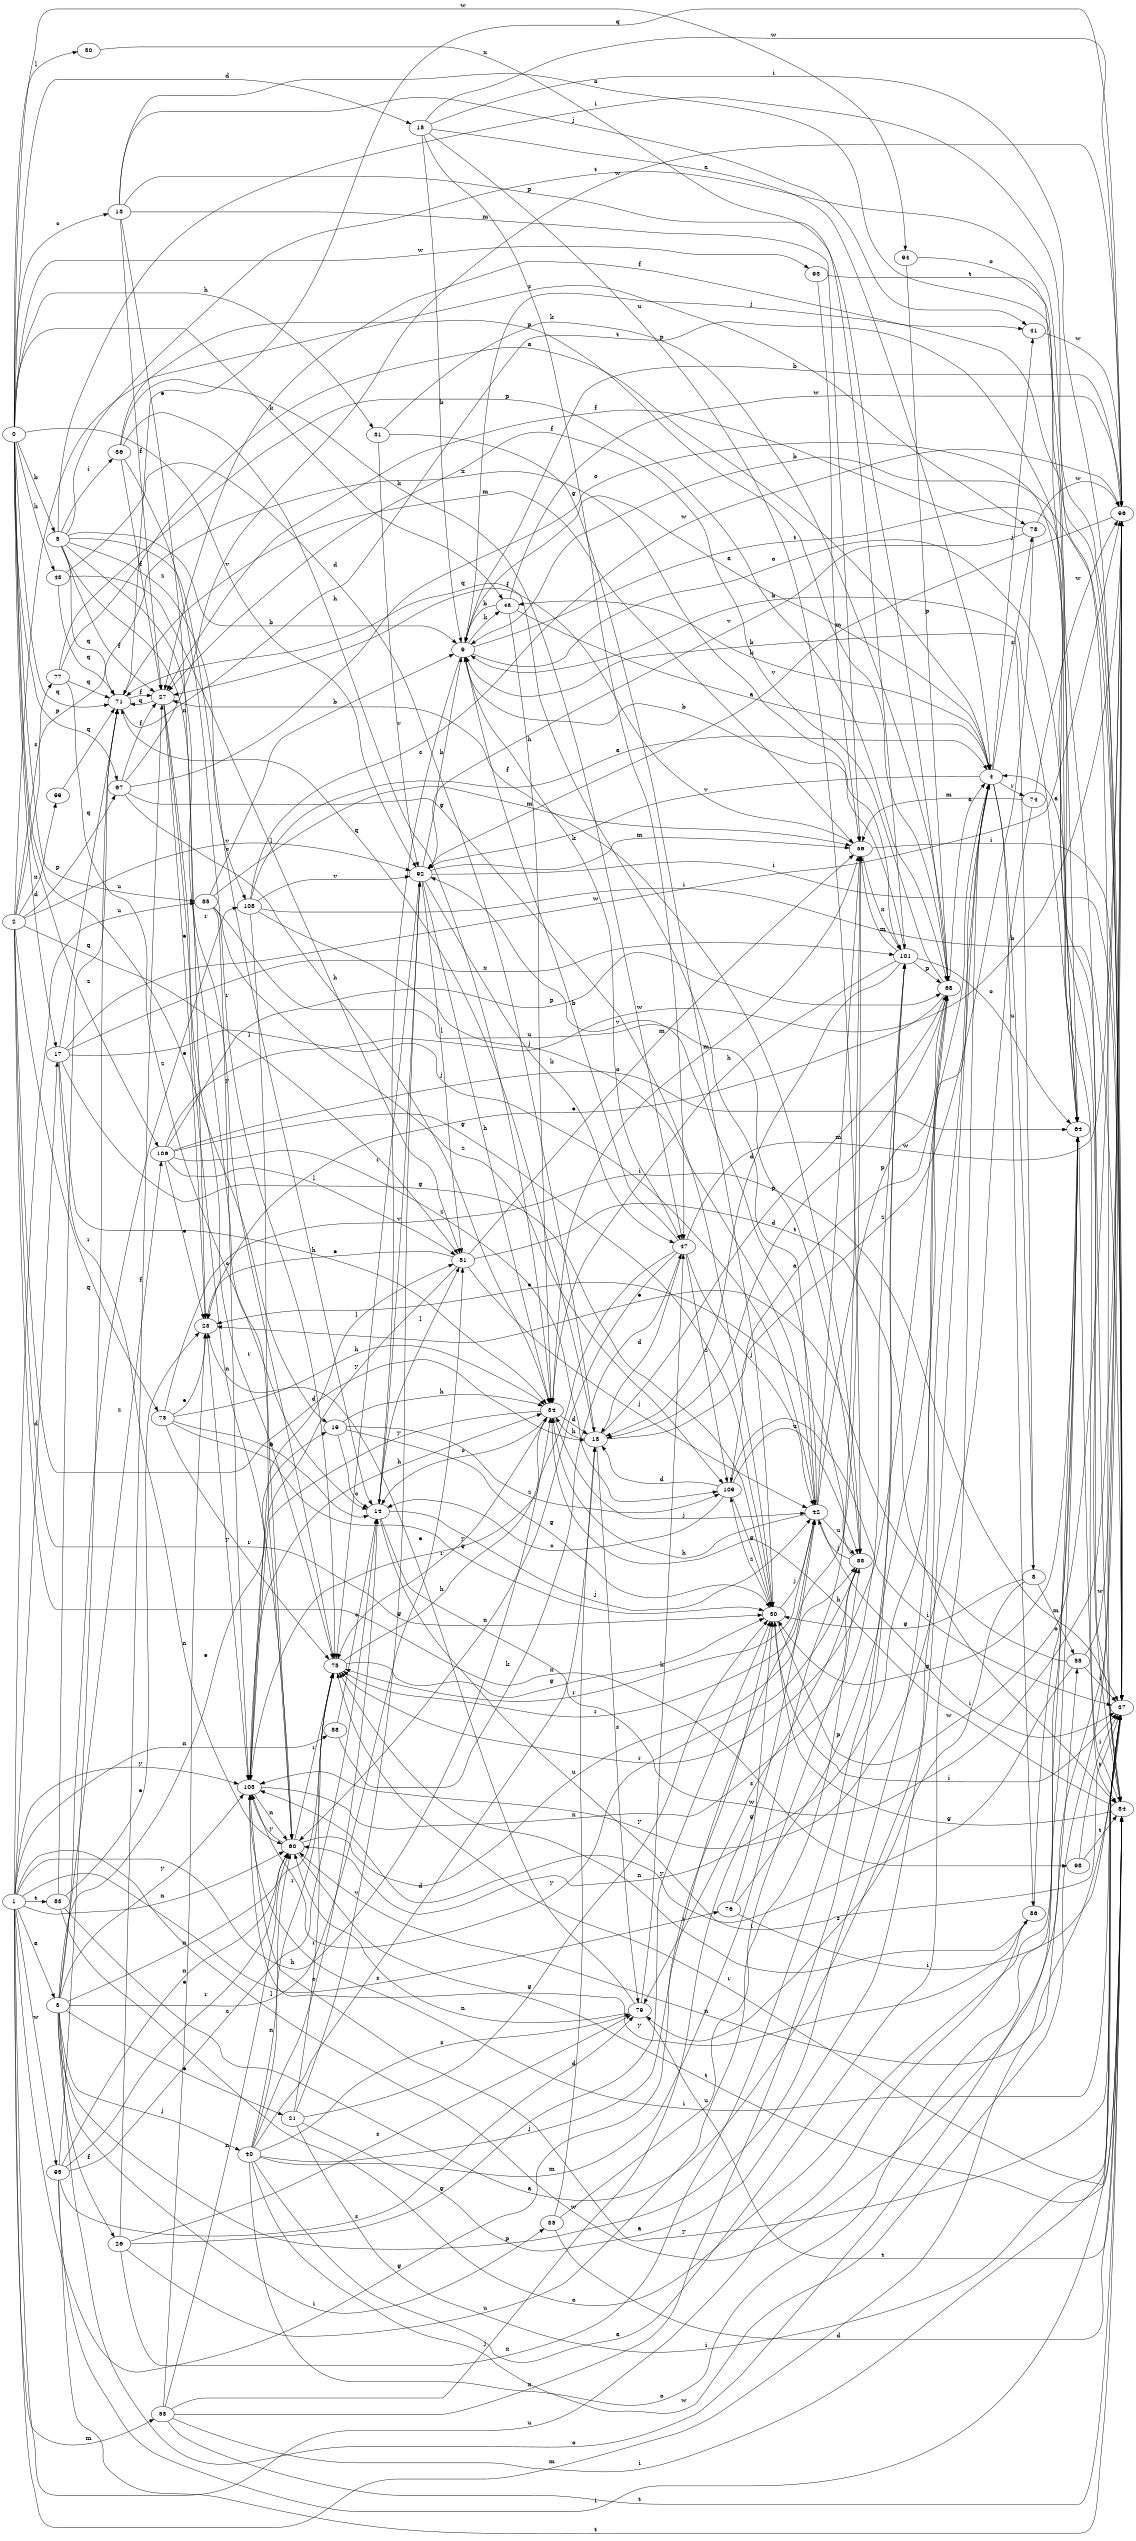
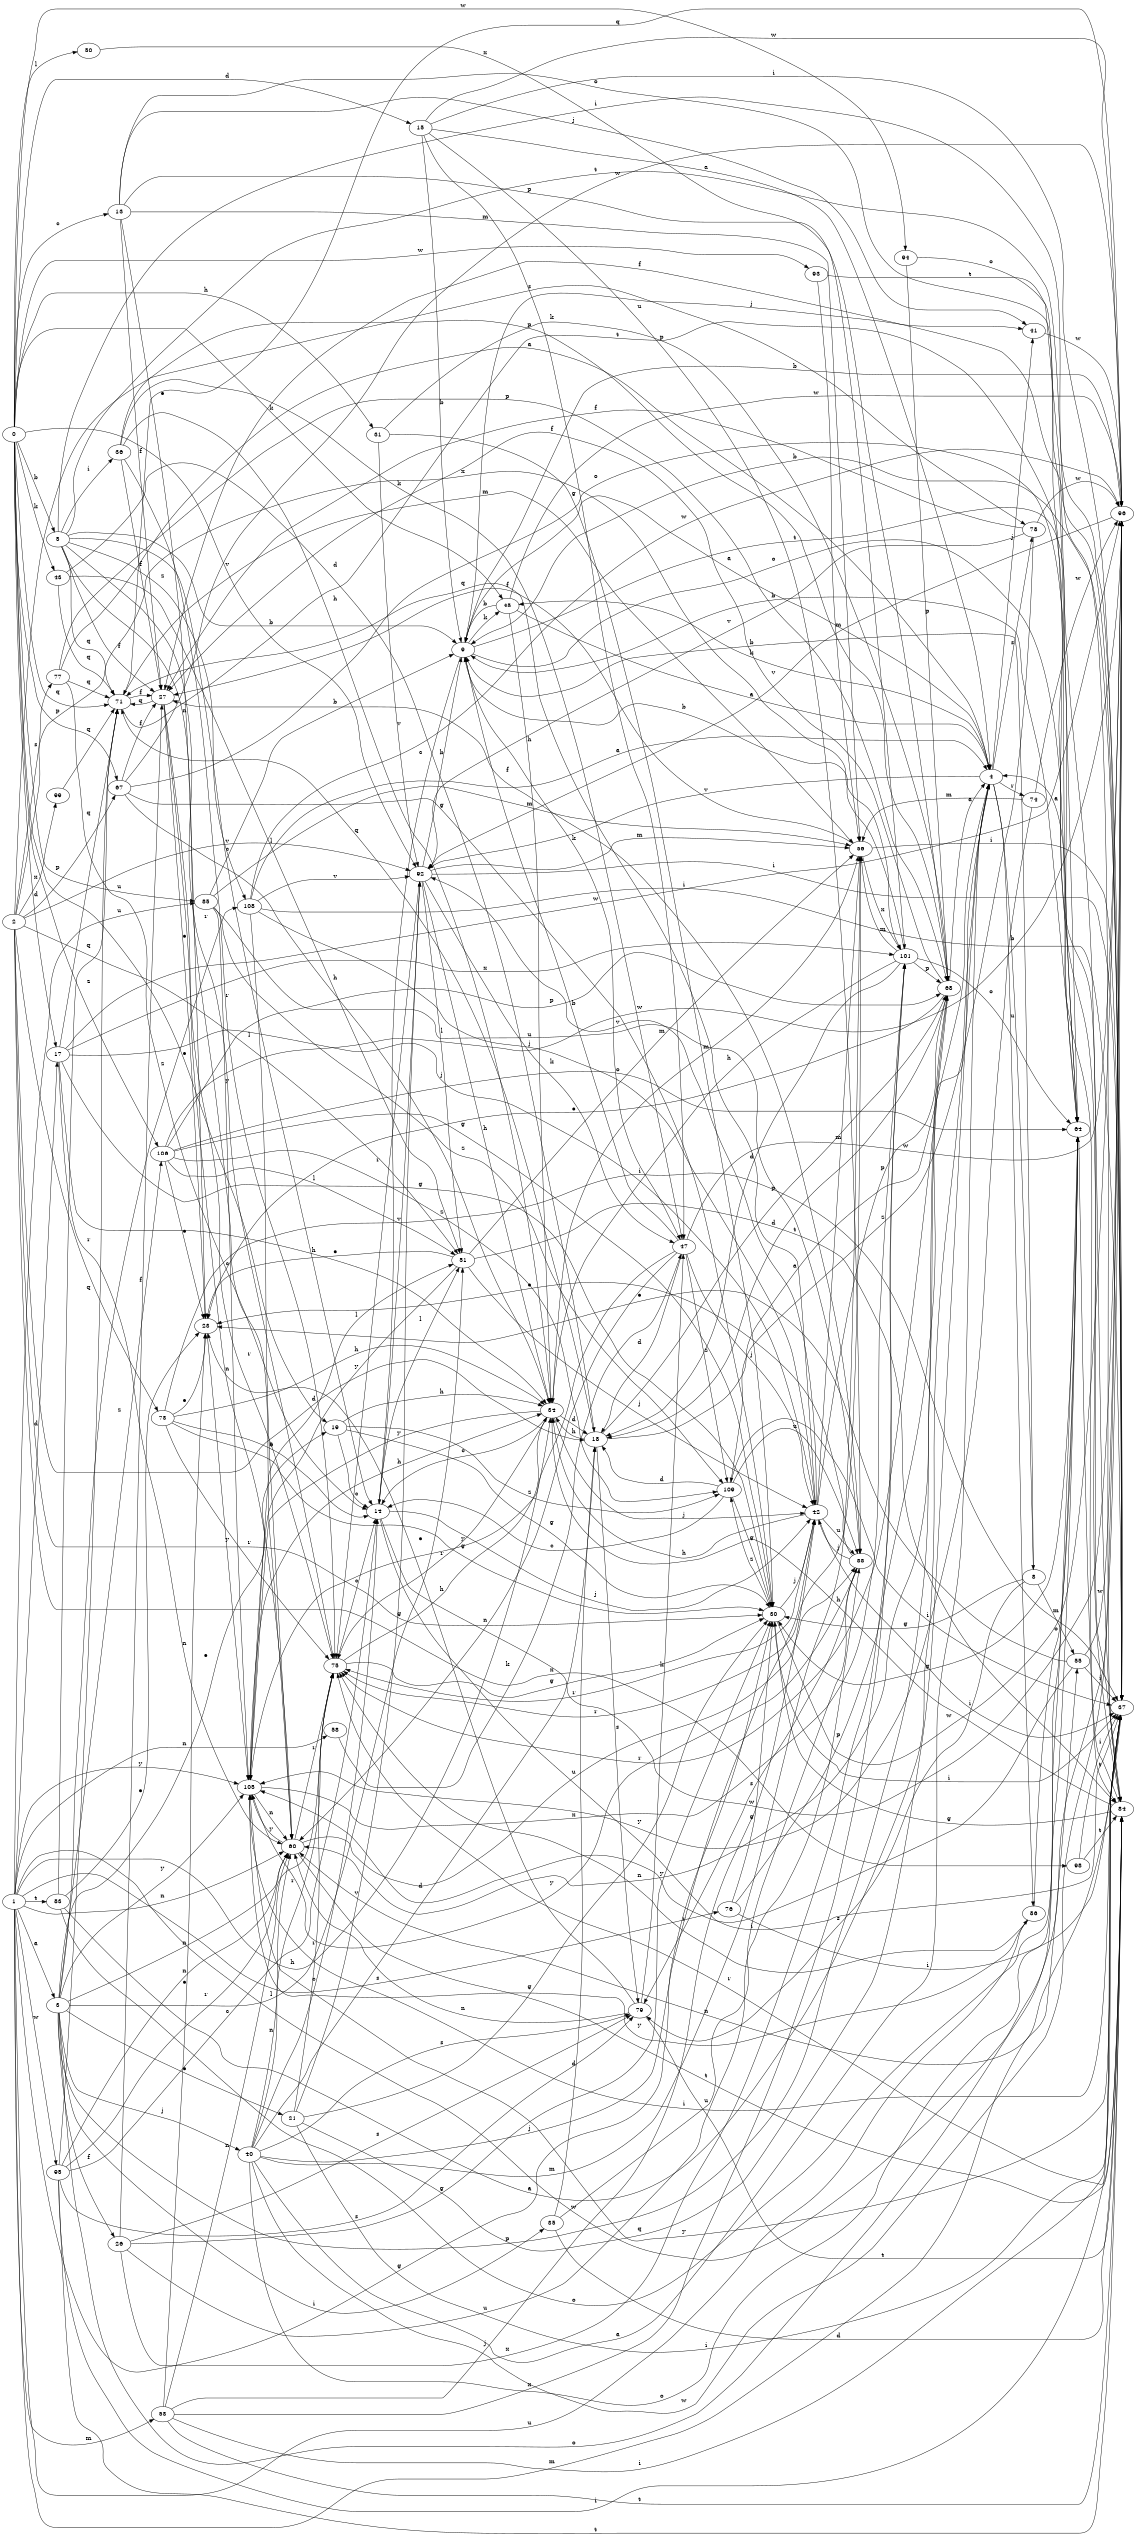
(356, 1628) -> (356, 1591)
(640, 2229) -> (640, 2229)
